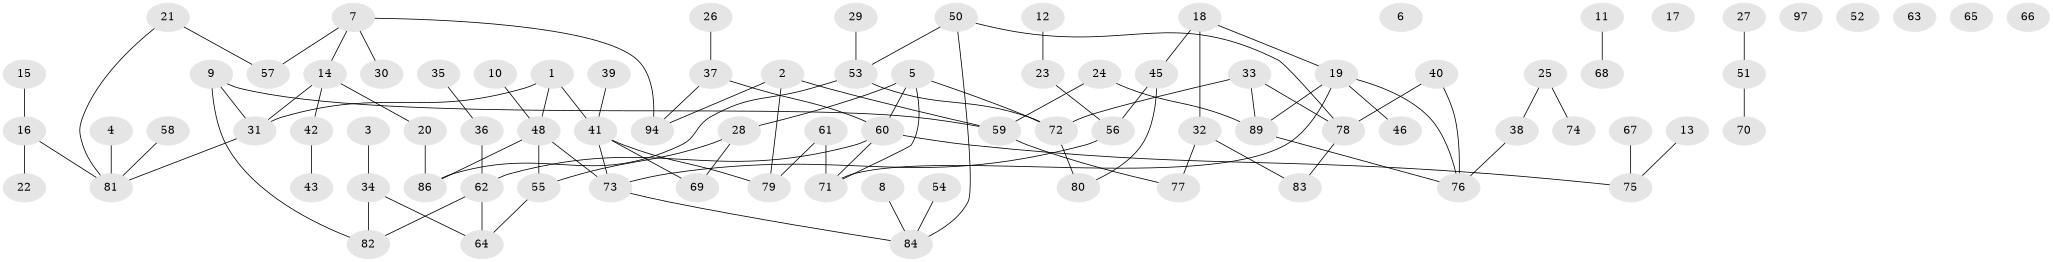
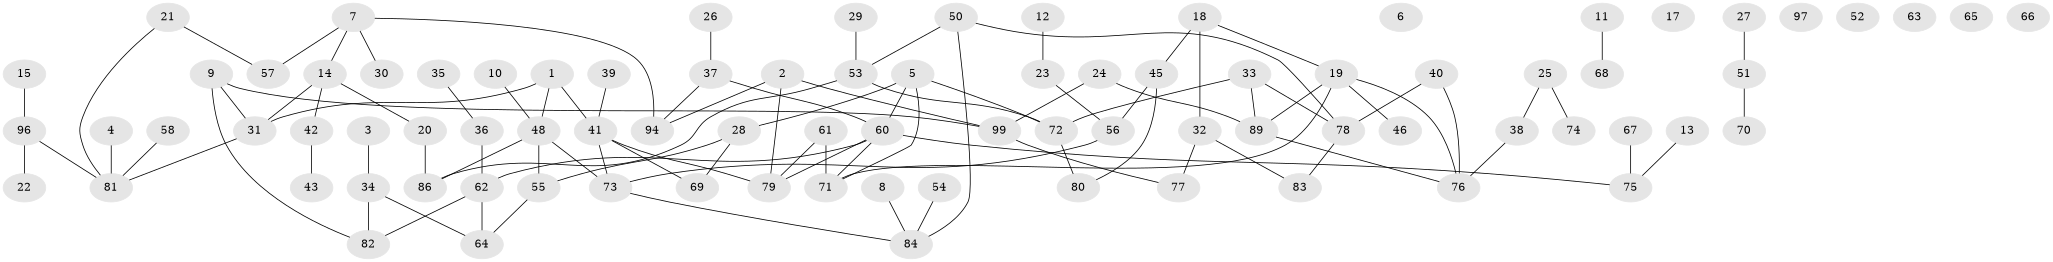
(24, 131) -> (24, 131)
(1000, 131) -> (1000, 131)
none -> (832, 156)
